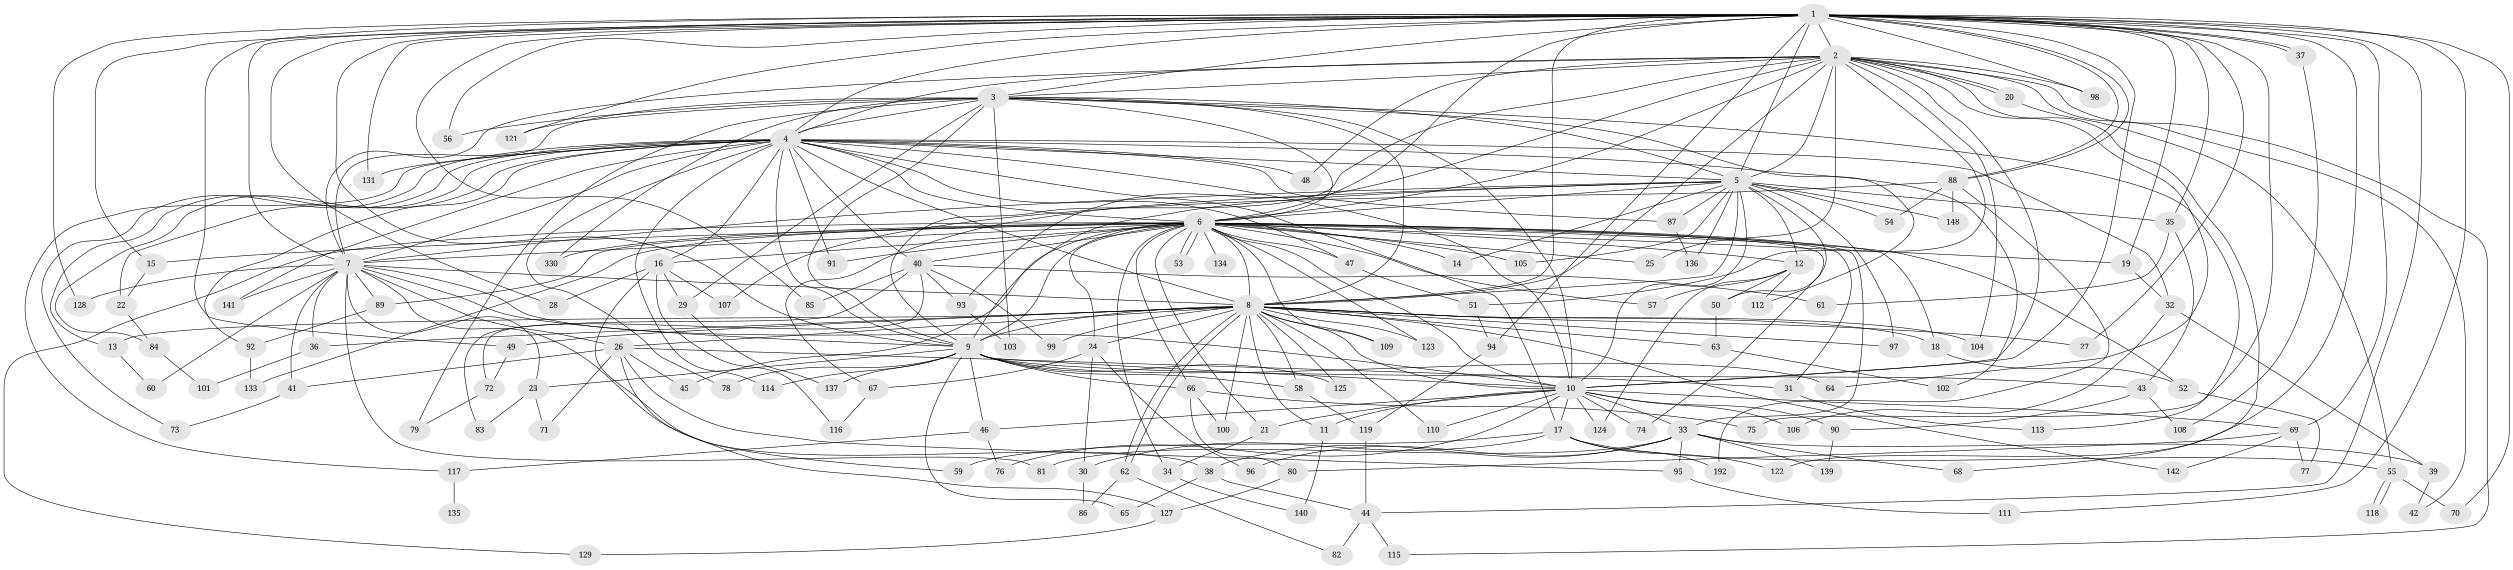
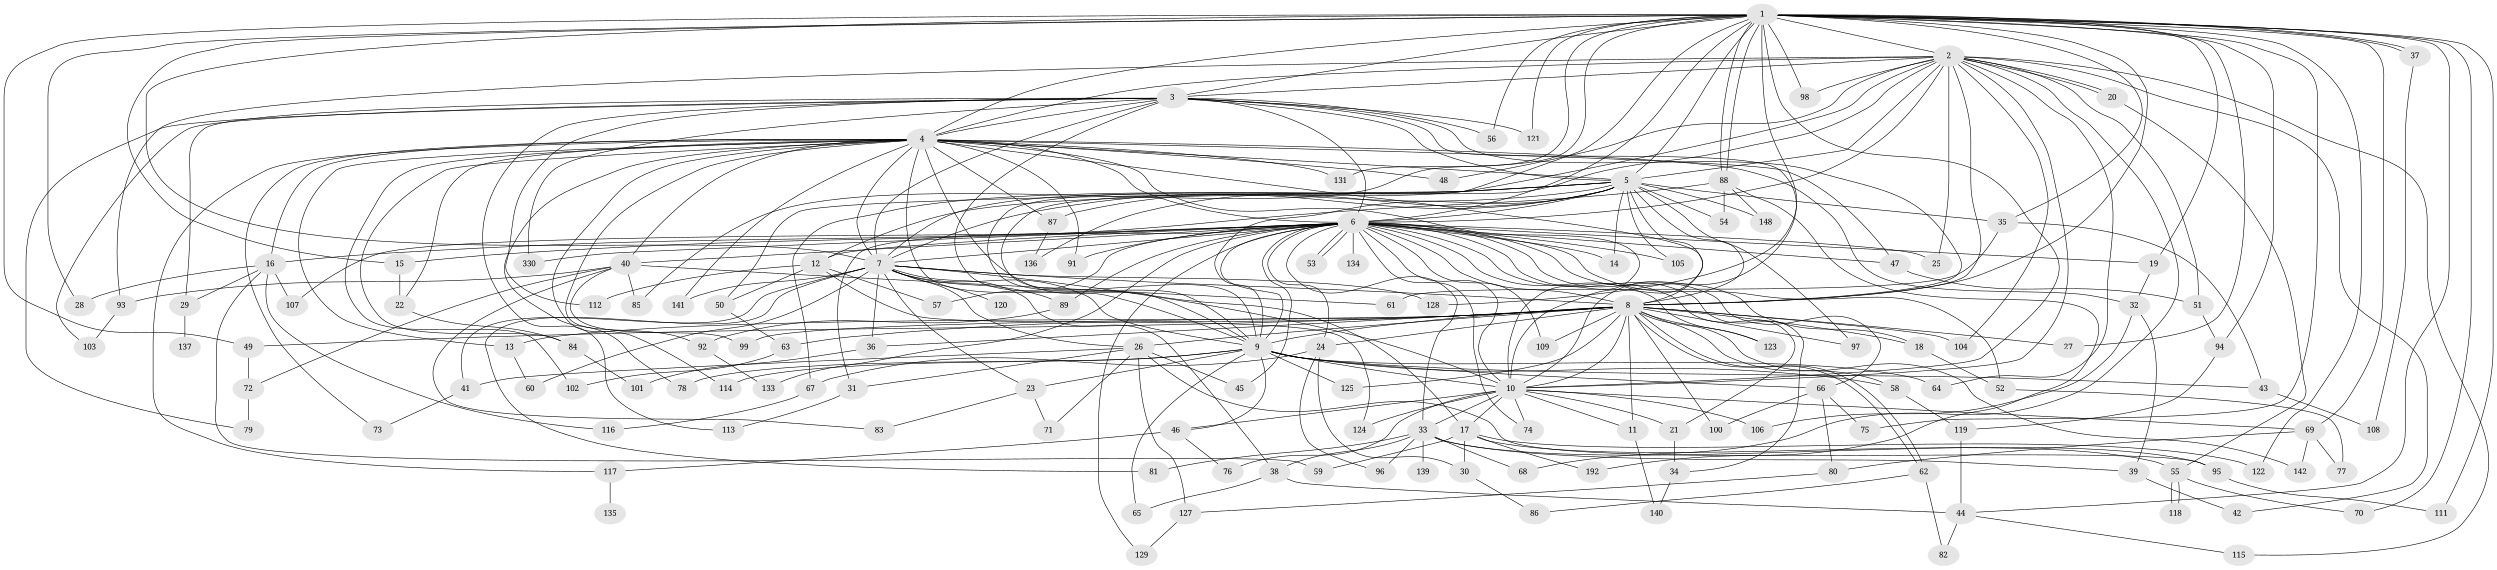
none -> (1001, 306)
(899, 368) -> none
(1433, 430) -> none
(1835, 430) -> none
